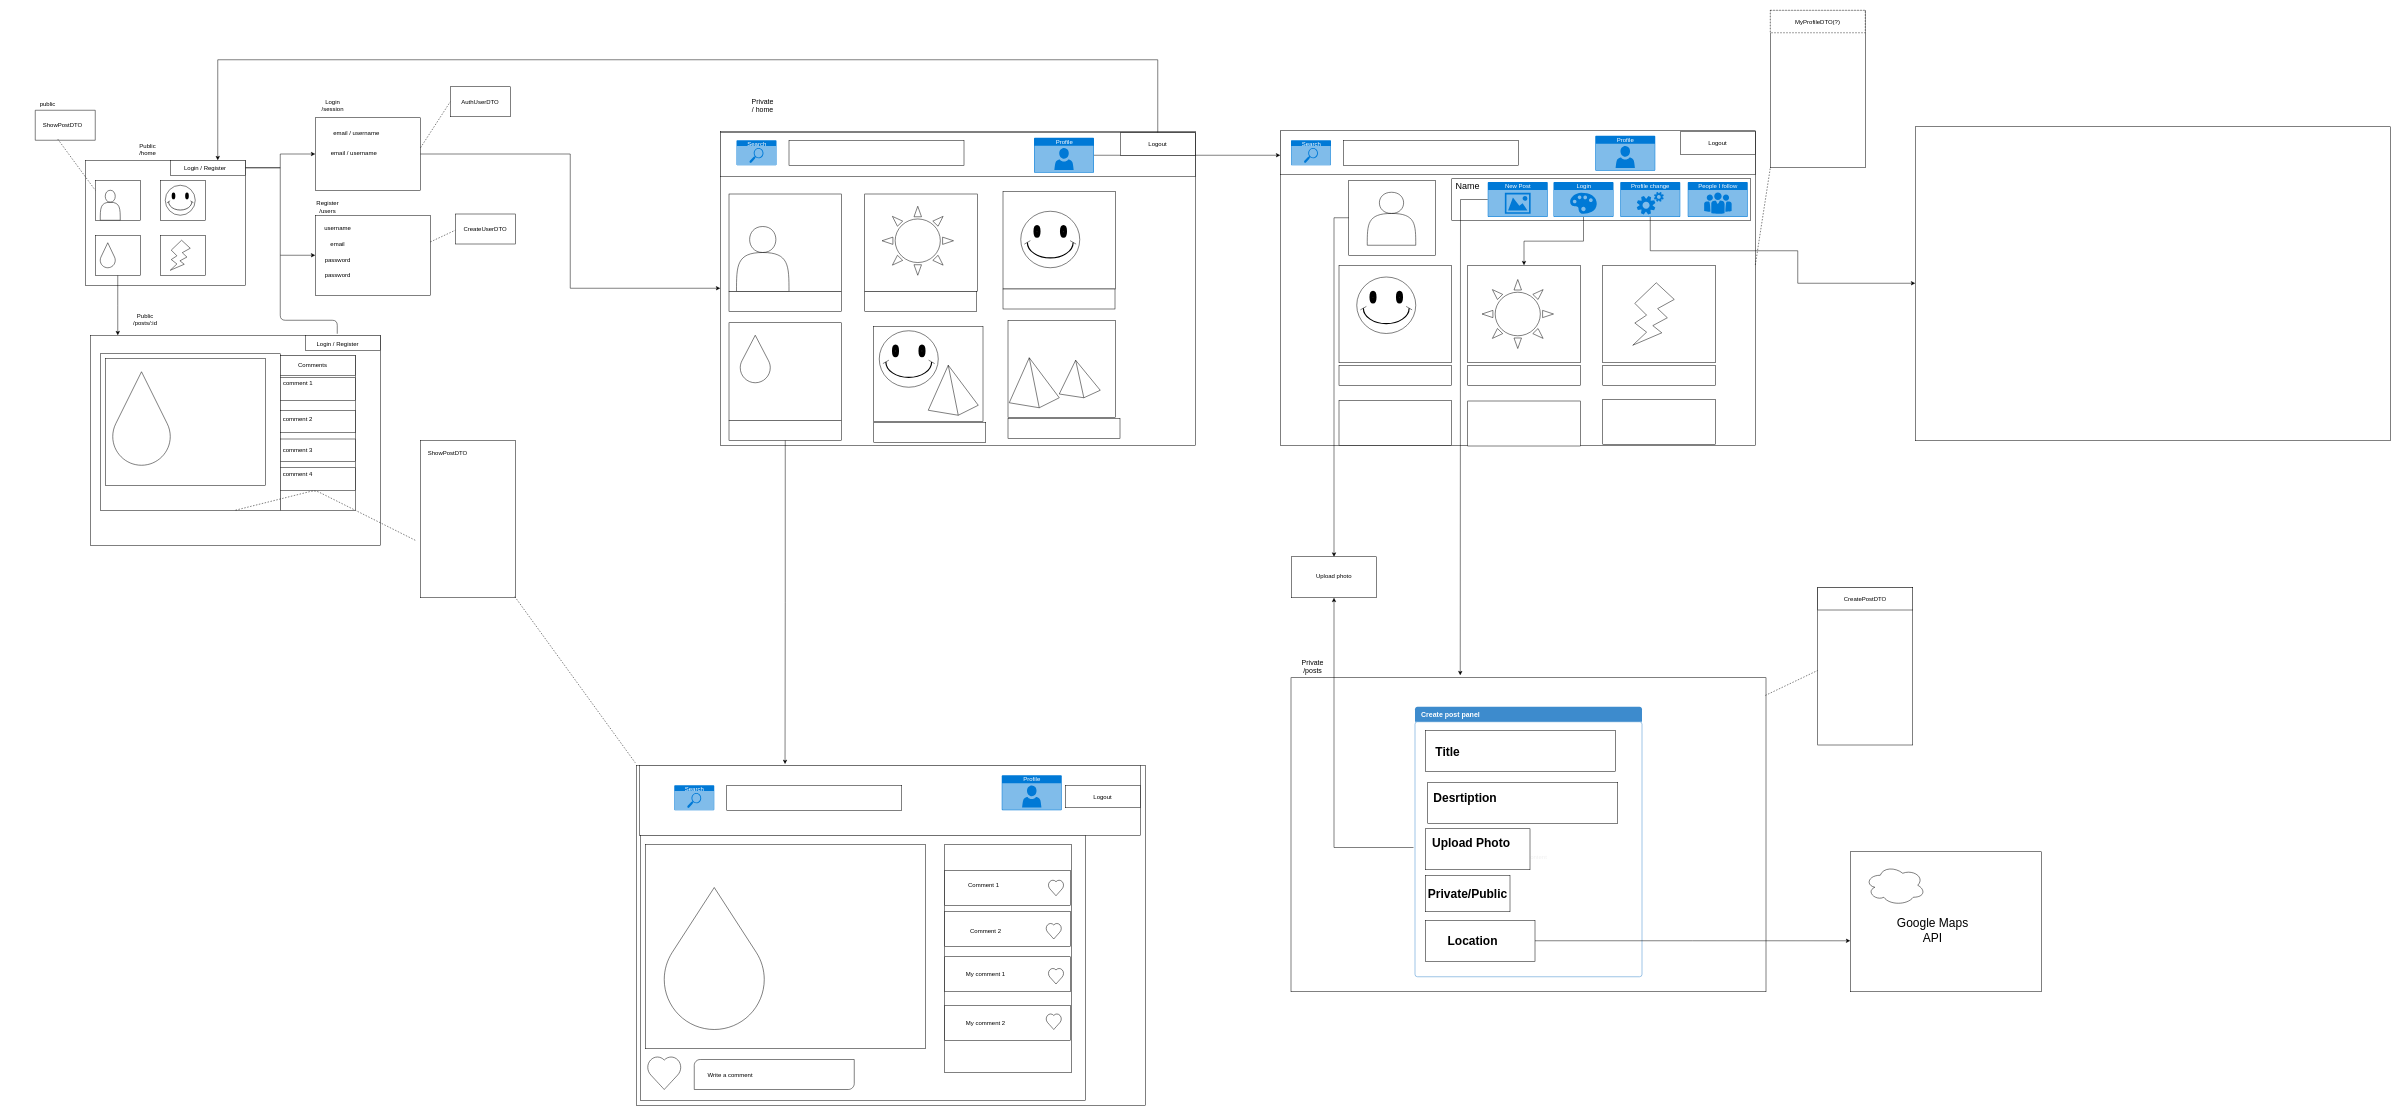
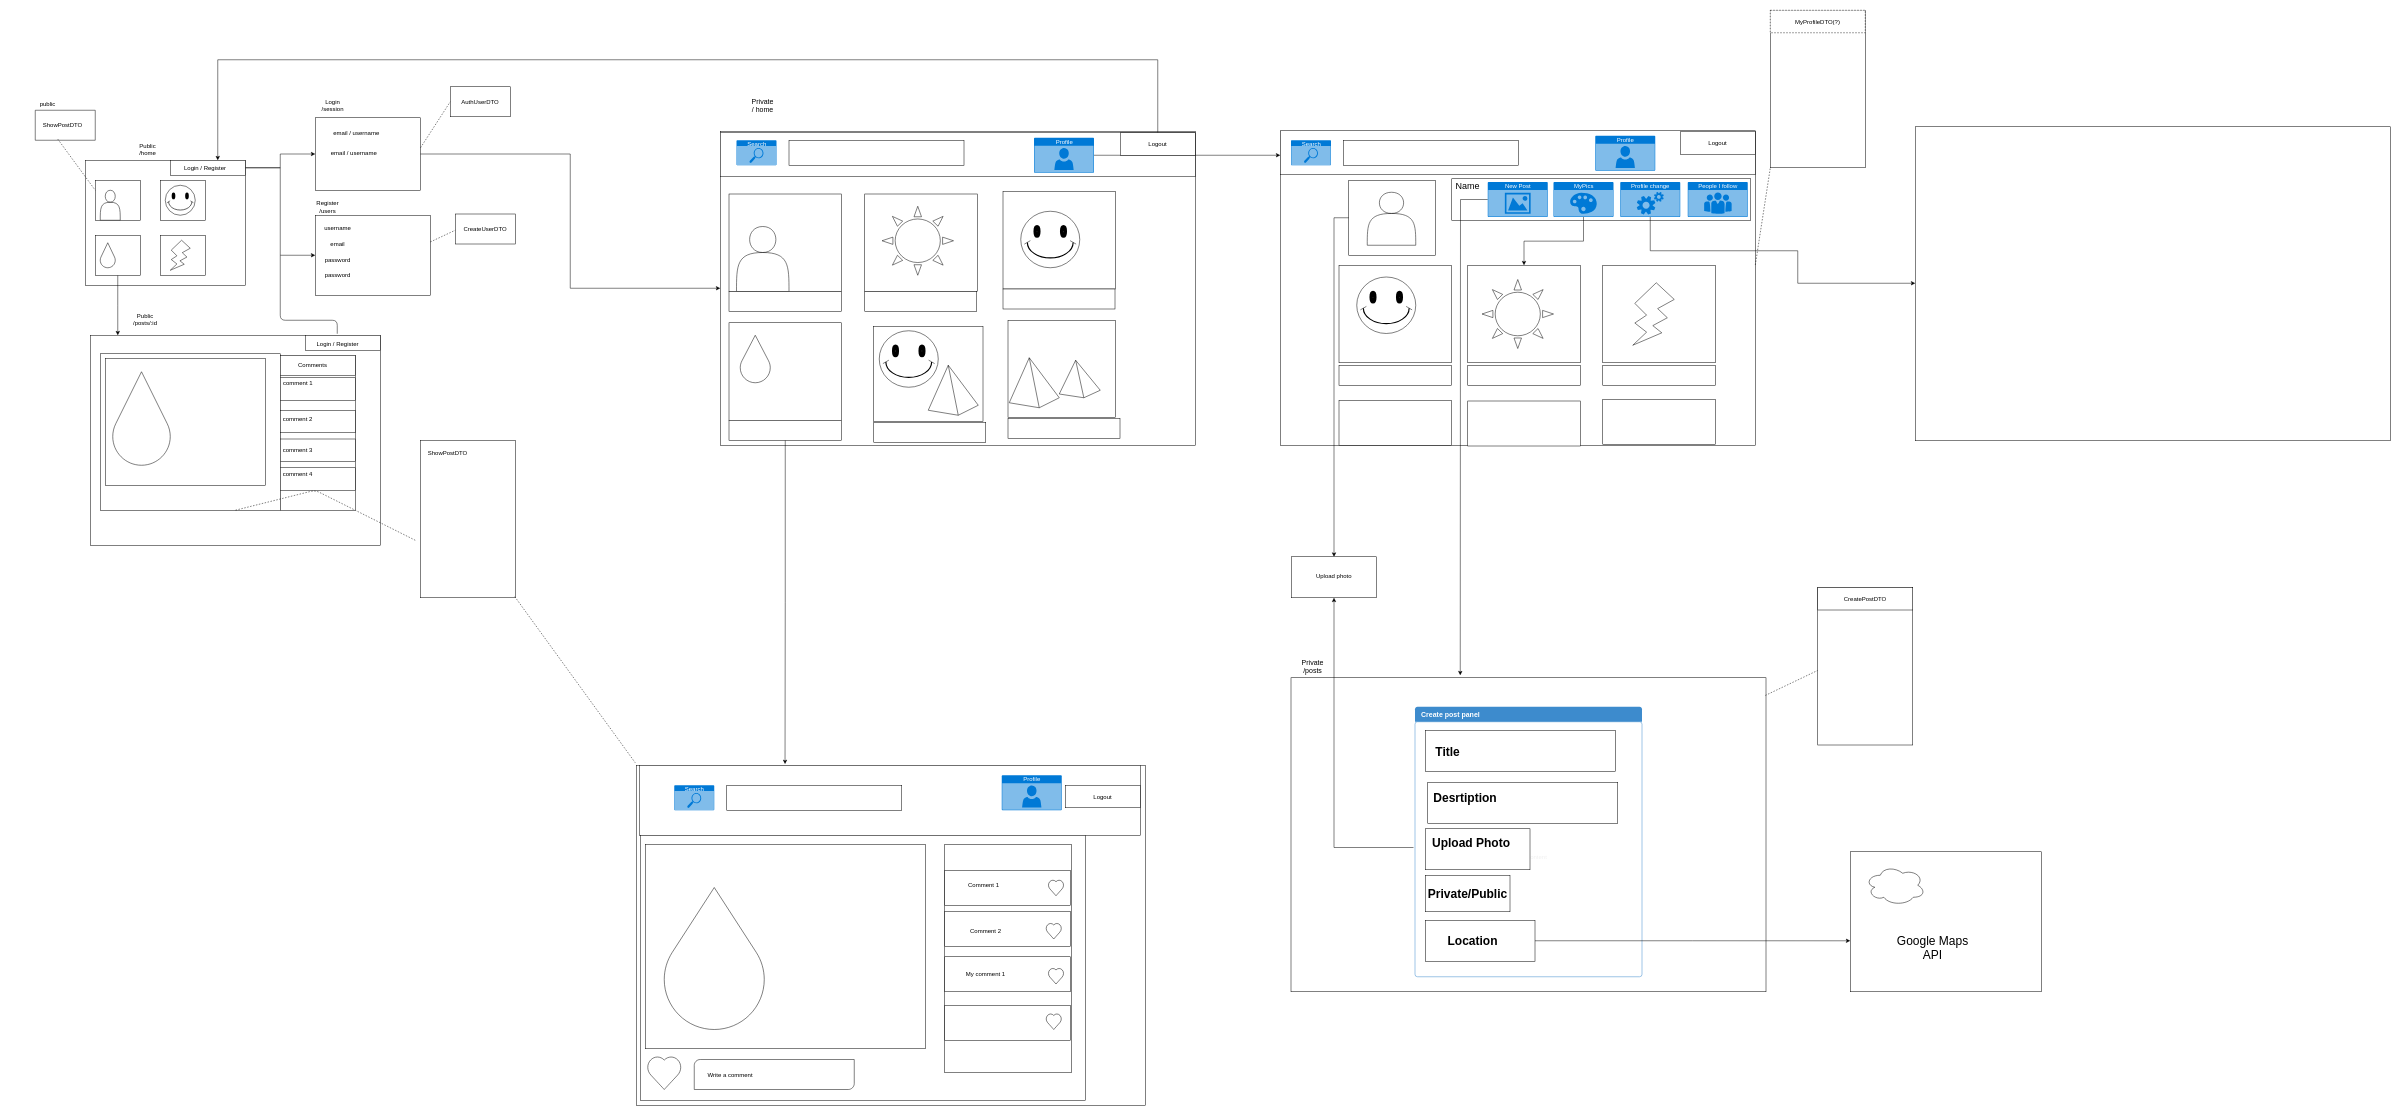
(1584, 186) -> (1584, 186)
(1933, 930) -> (1933, 948)
(986, 1023) -> none
